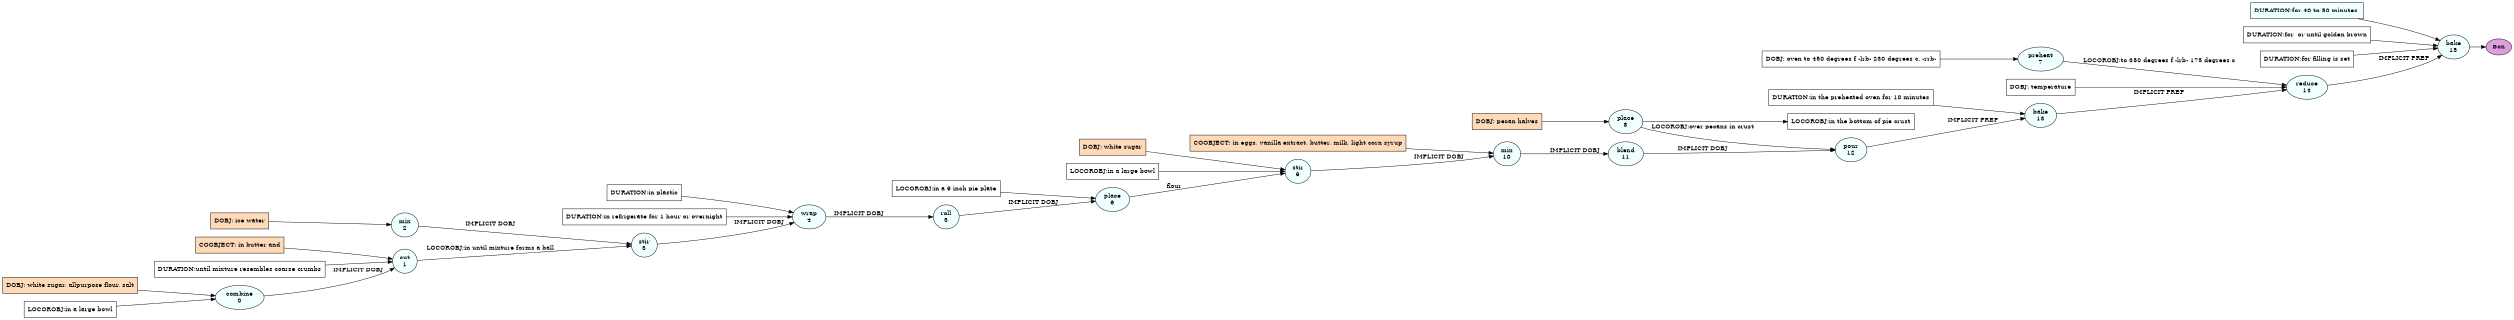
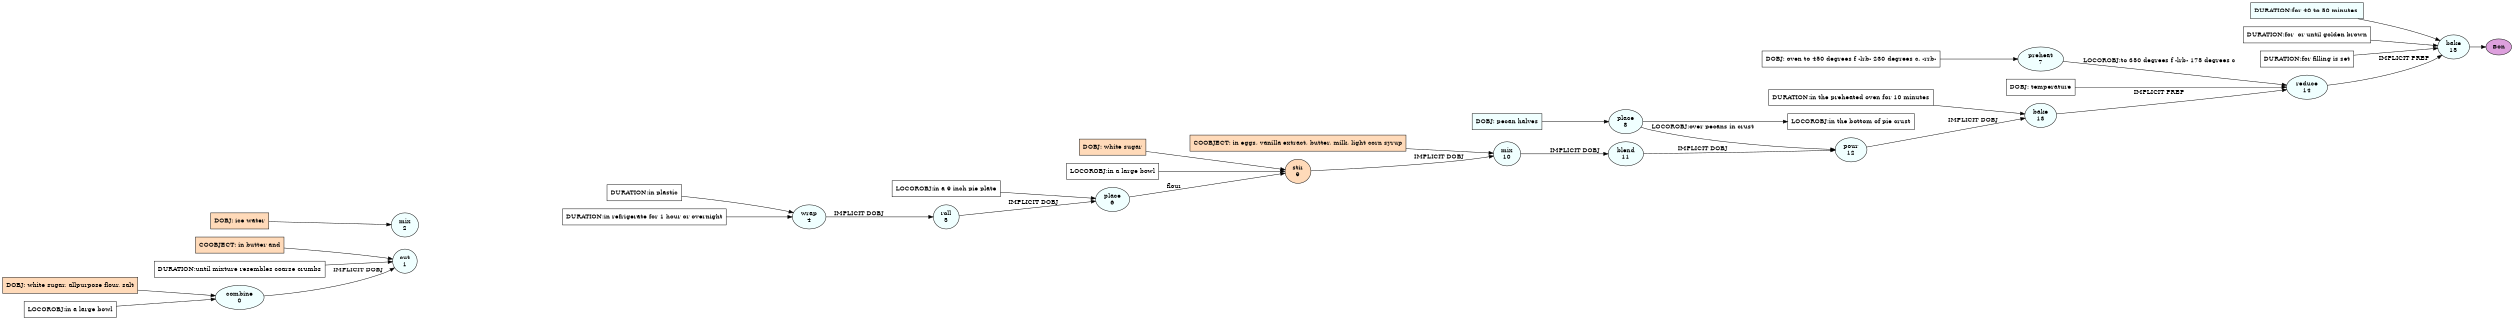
(1973, 120) -> (1973, 120)
(1507, 122) -> (1507, 122)
(1298, 171) -> (1298, 171)
(644, 245) -> none
